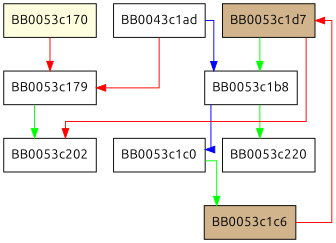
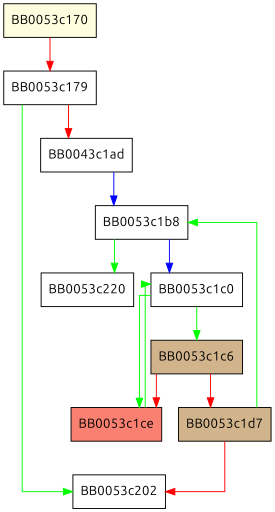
(158, 88) -> (68, 117)
none -> (116, 424)
